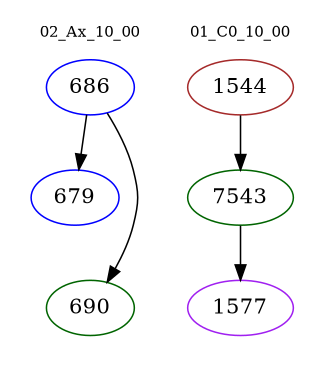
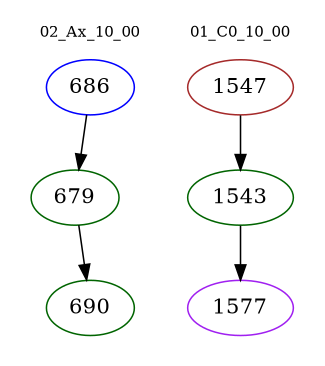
(241, 87) -> (241, 87)
(137, 190) -> (82, 245)
(75, 198) -> (75, 198)
(241, 198) -> (241, 198)
